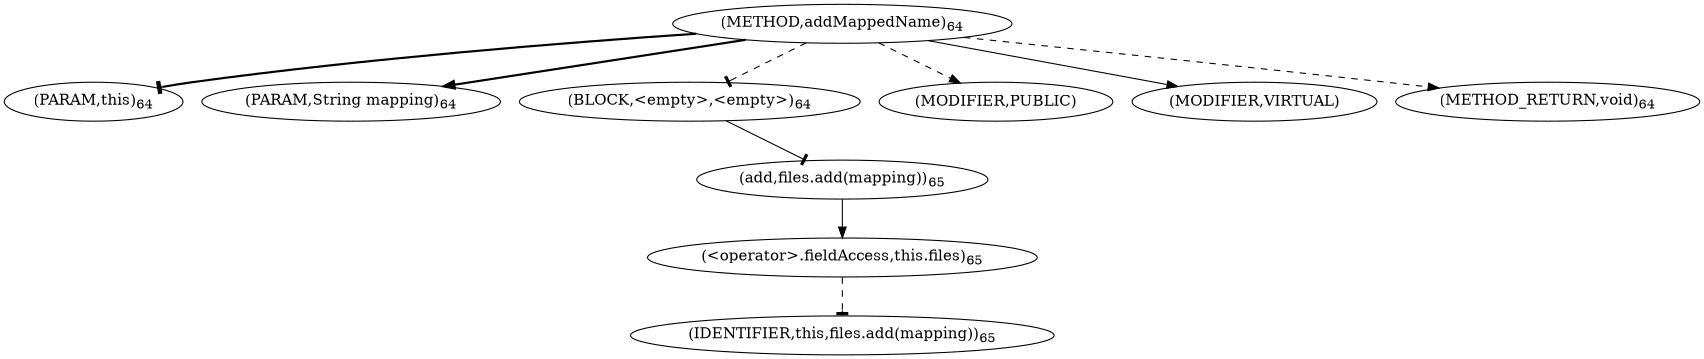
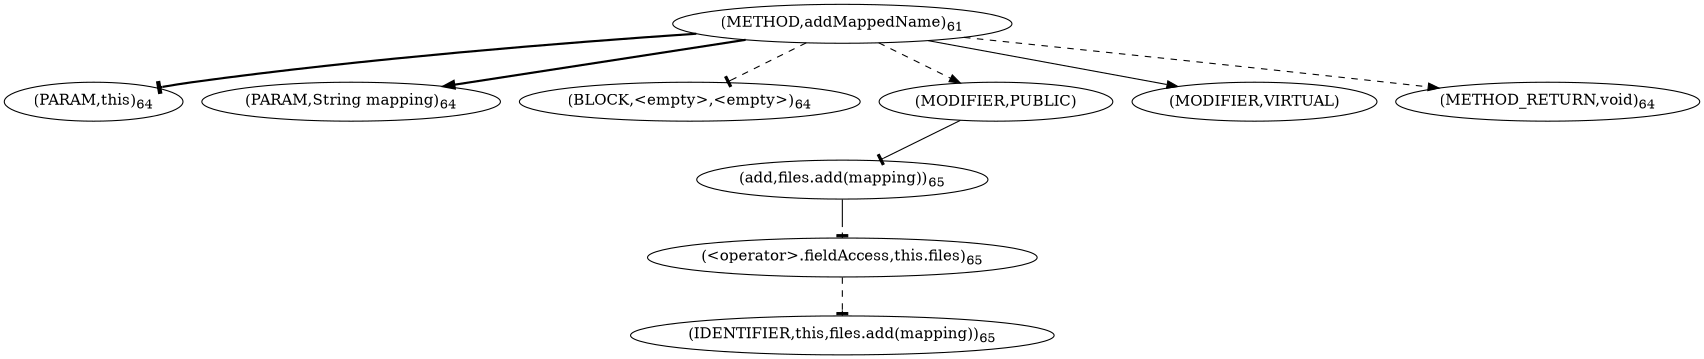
(955, 22) -> (955, 22)
(764, 140) -> (922, 139)
(842, 213) -> (842, 213)
